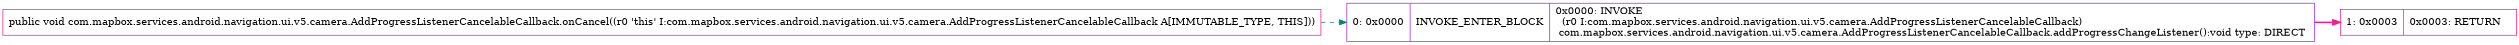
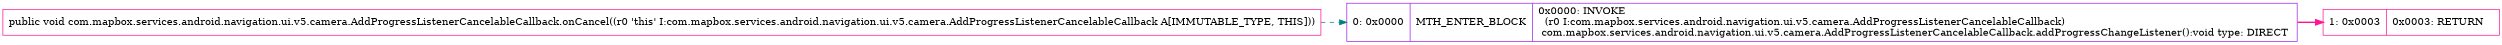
(1480, 22) -> (1471, 22)
